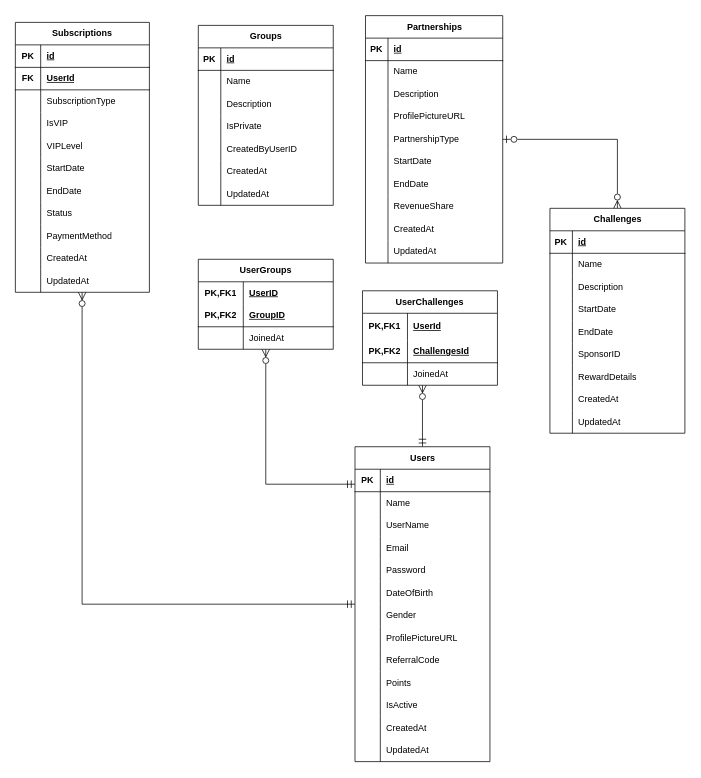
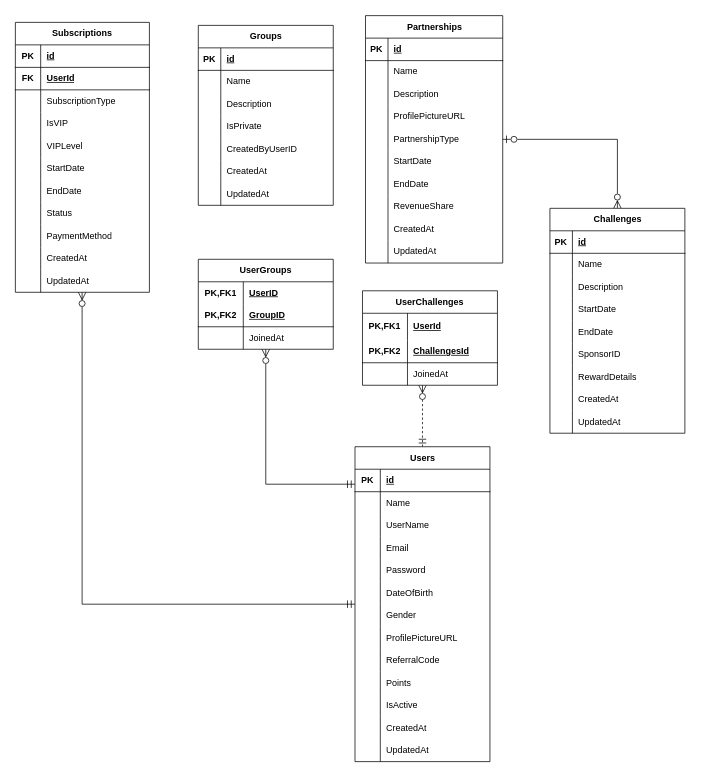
(423, 422) -> (423, 422)
